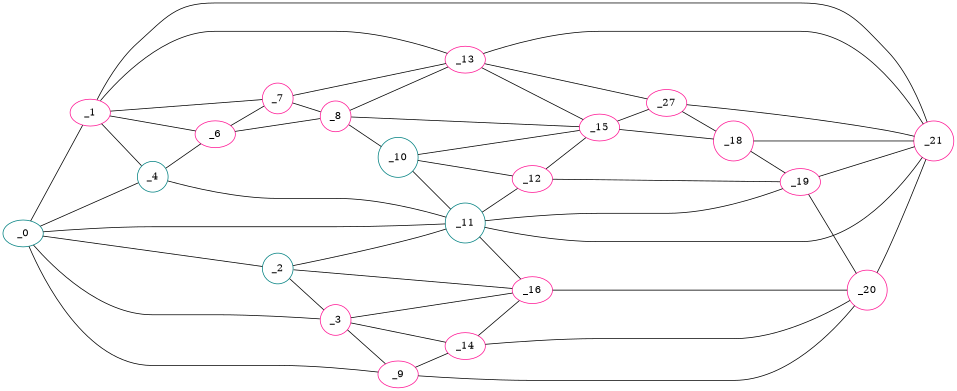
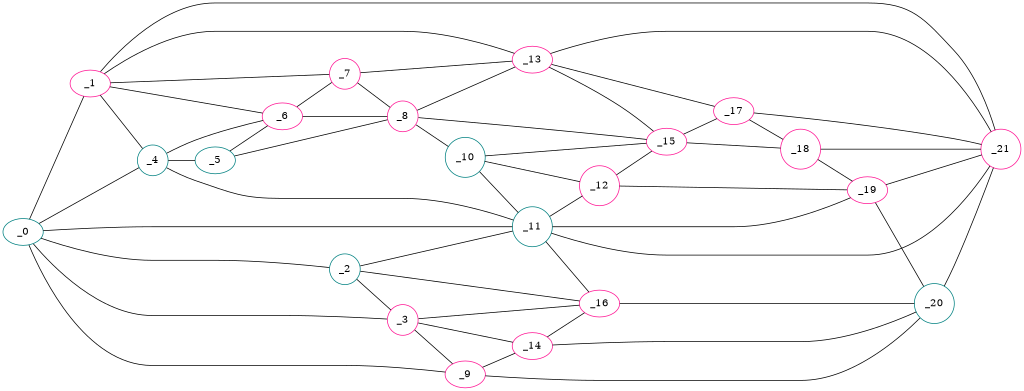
(667, 103) -> (734, 111)
none -> (215, 160)
(532, 179) -> (599, 186)
(867, 290) -> (934, 304)
